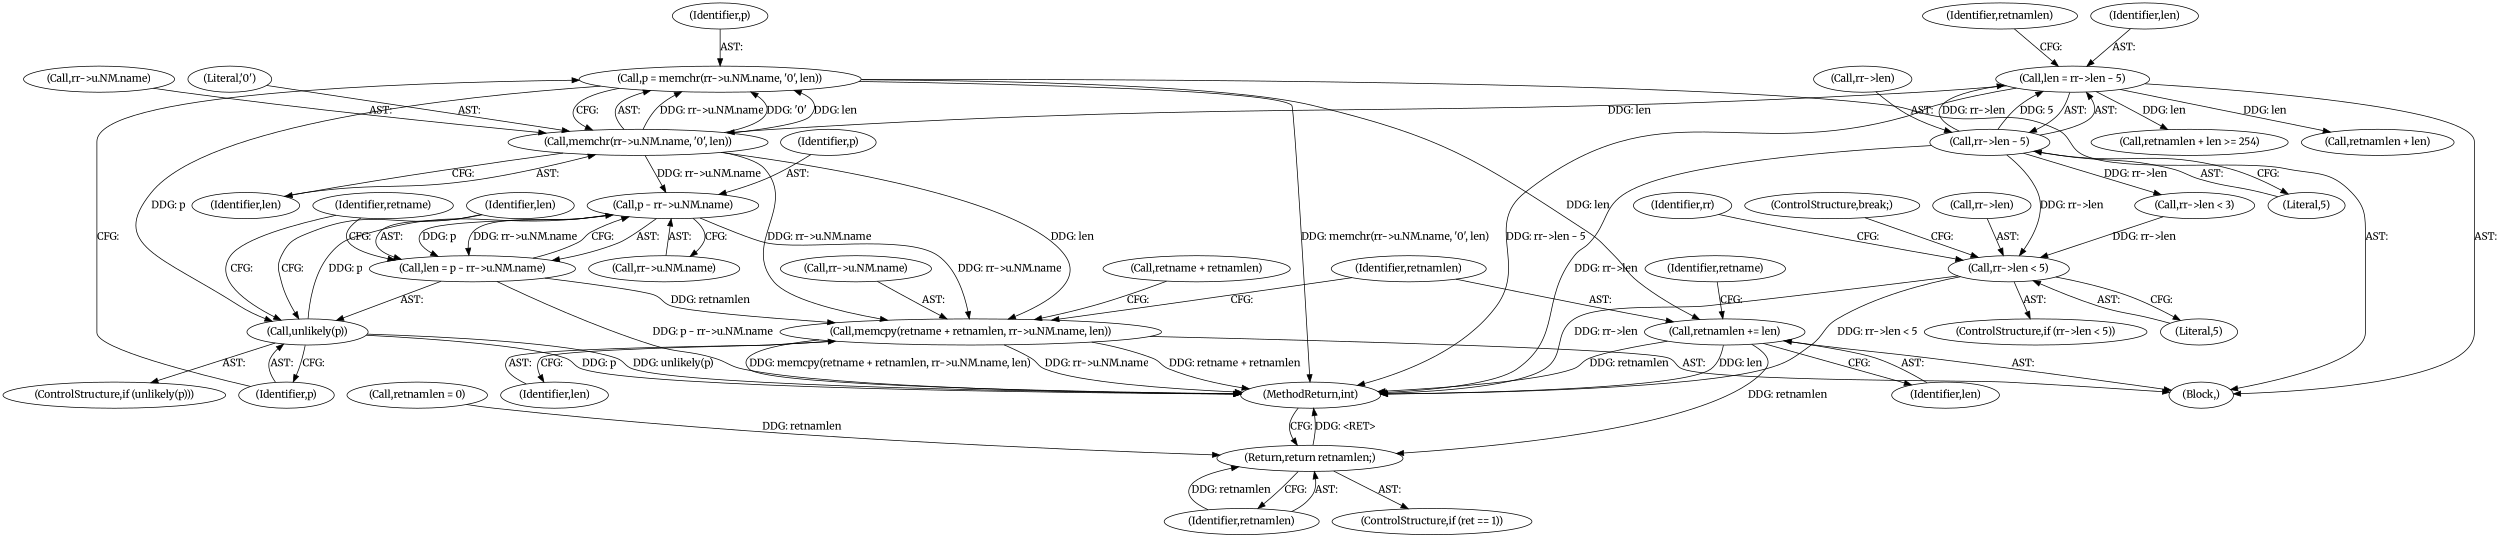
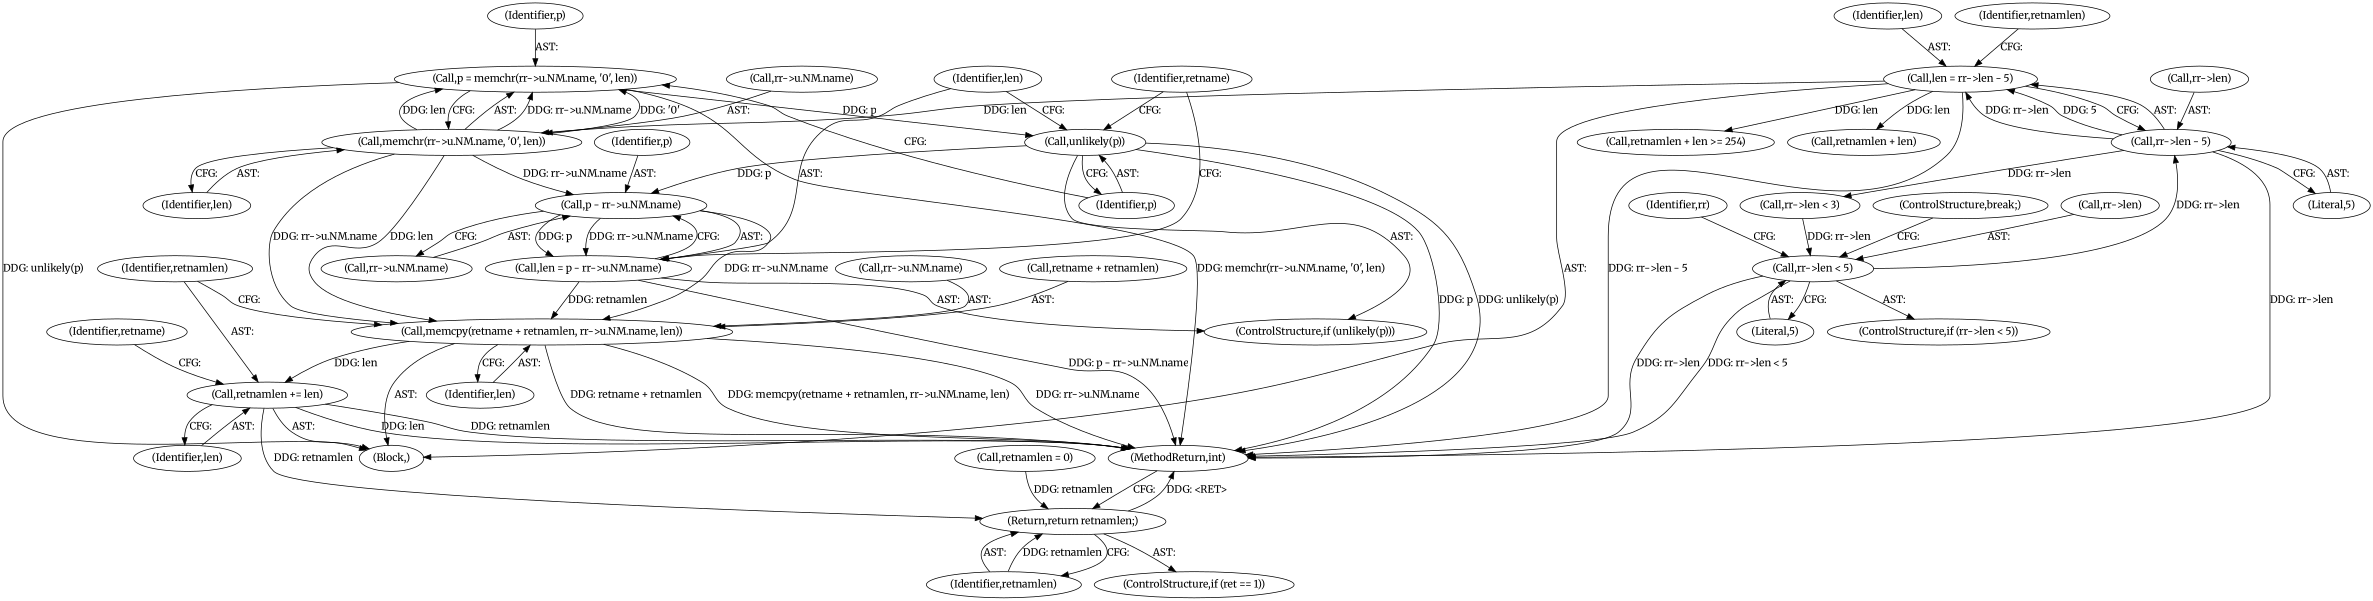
(230, 79) -> none
(1307, 104) -> (348, 354)
(2077, 111) -> (2129, 111)
(2039, 198) -> (2053, 257)
(2378, 237) -> (44, 269)
(392, 300) -> (930, 300)
(1139, 300) -> (1044, 300)
